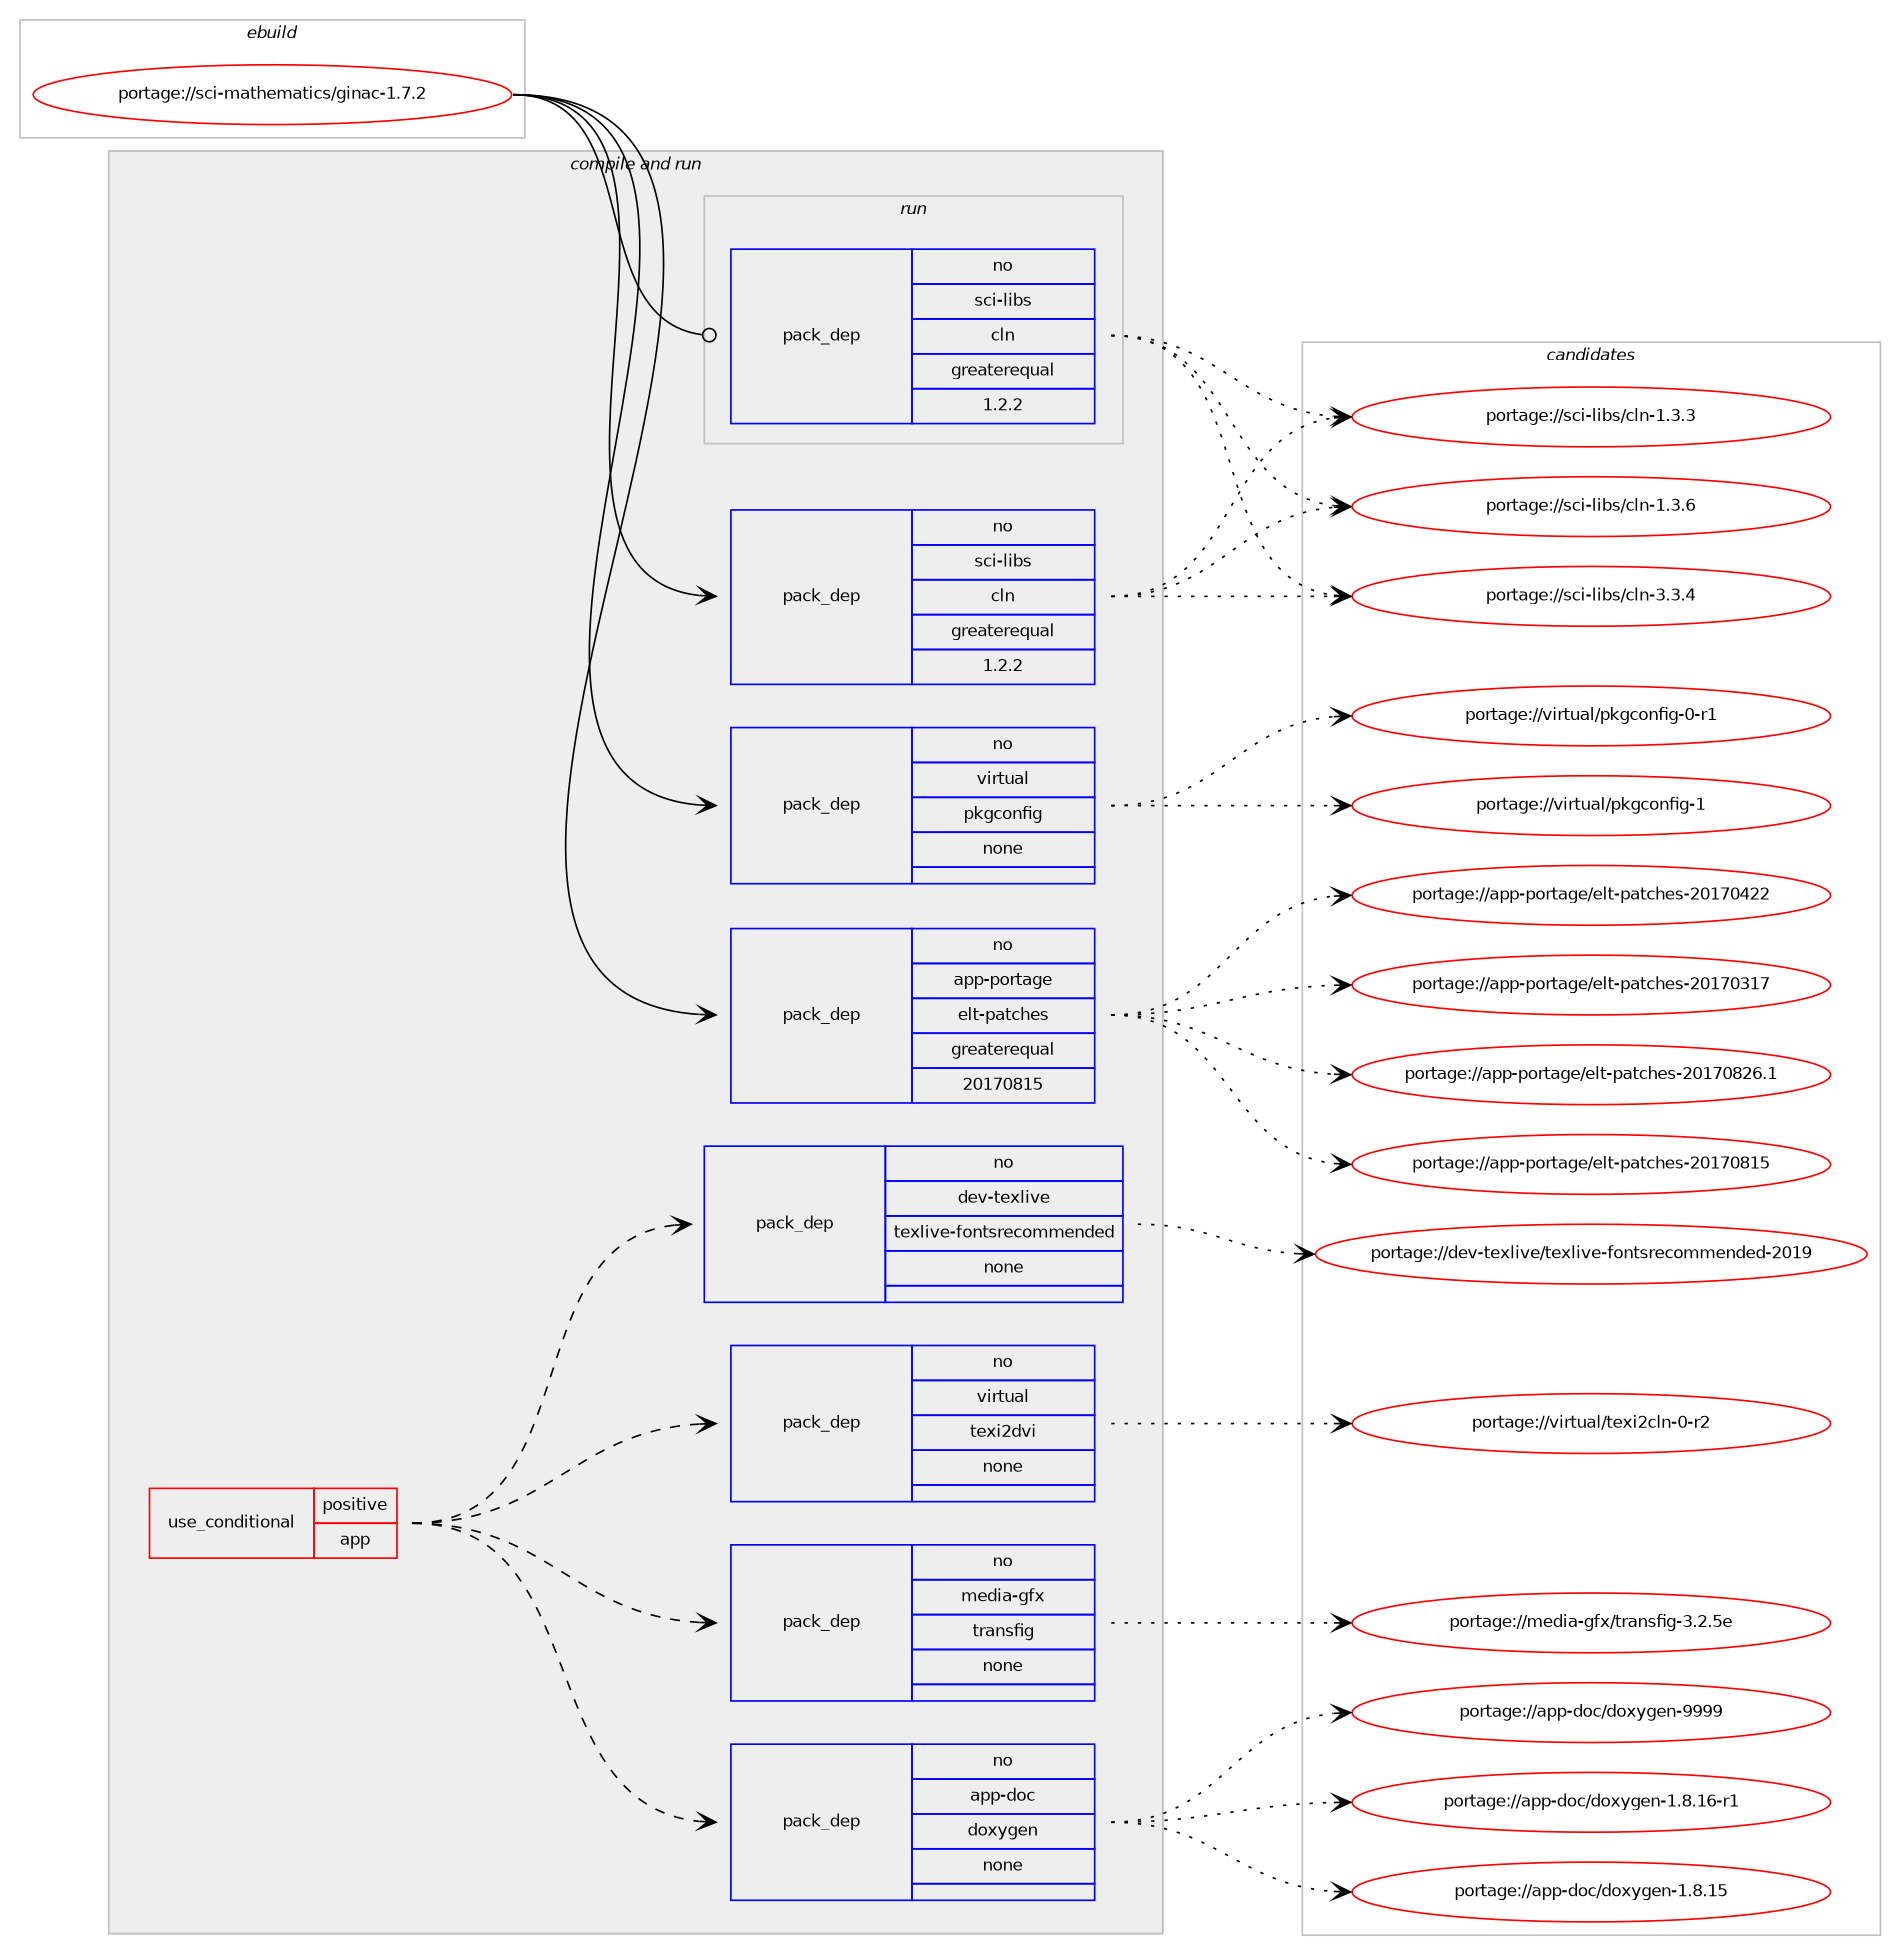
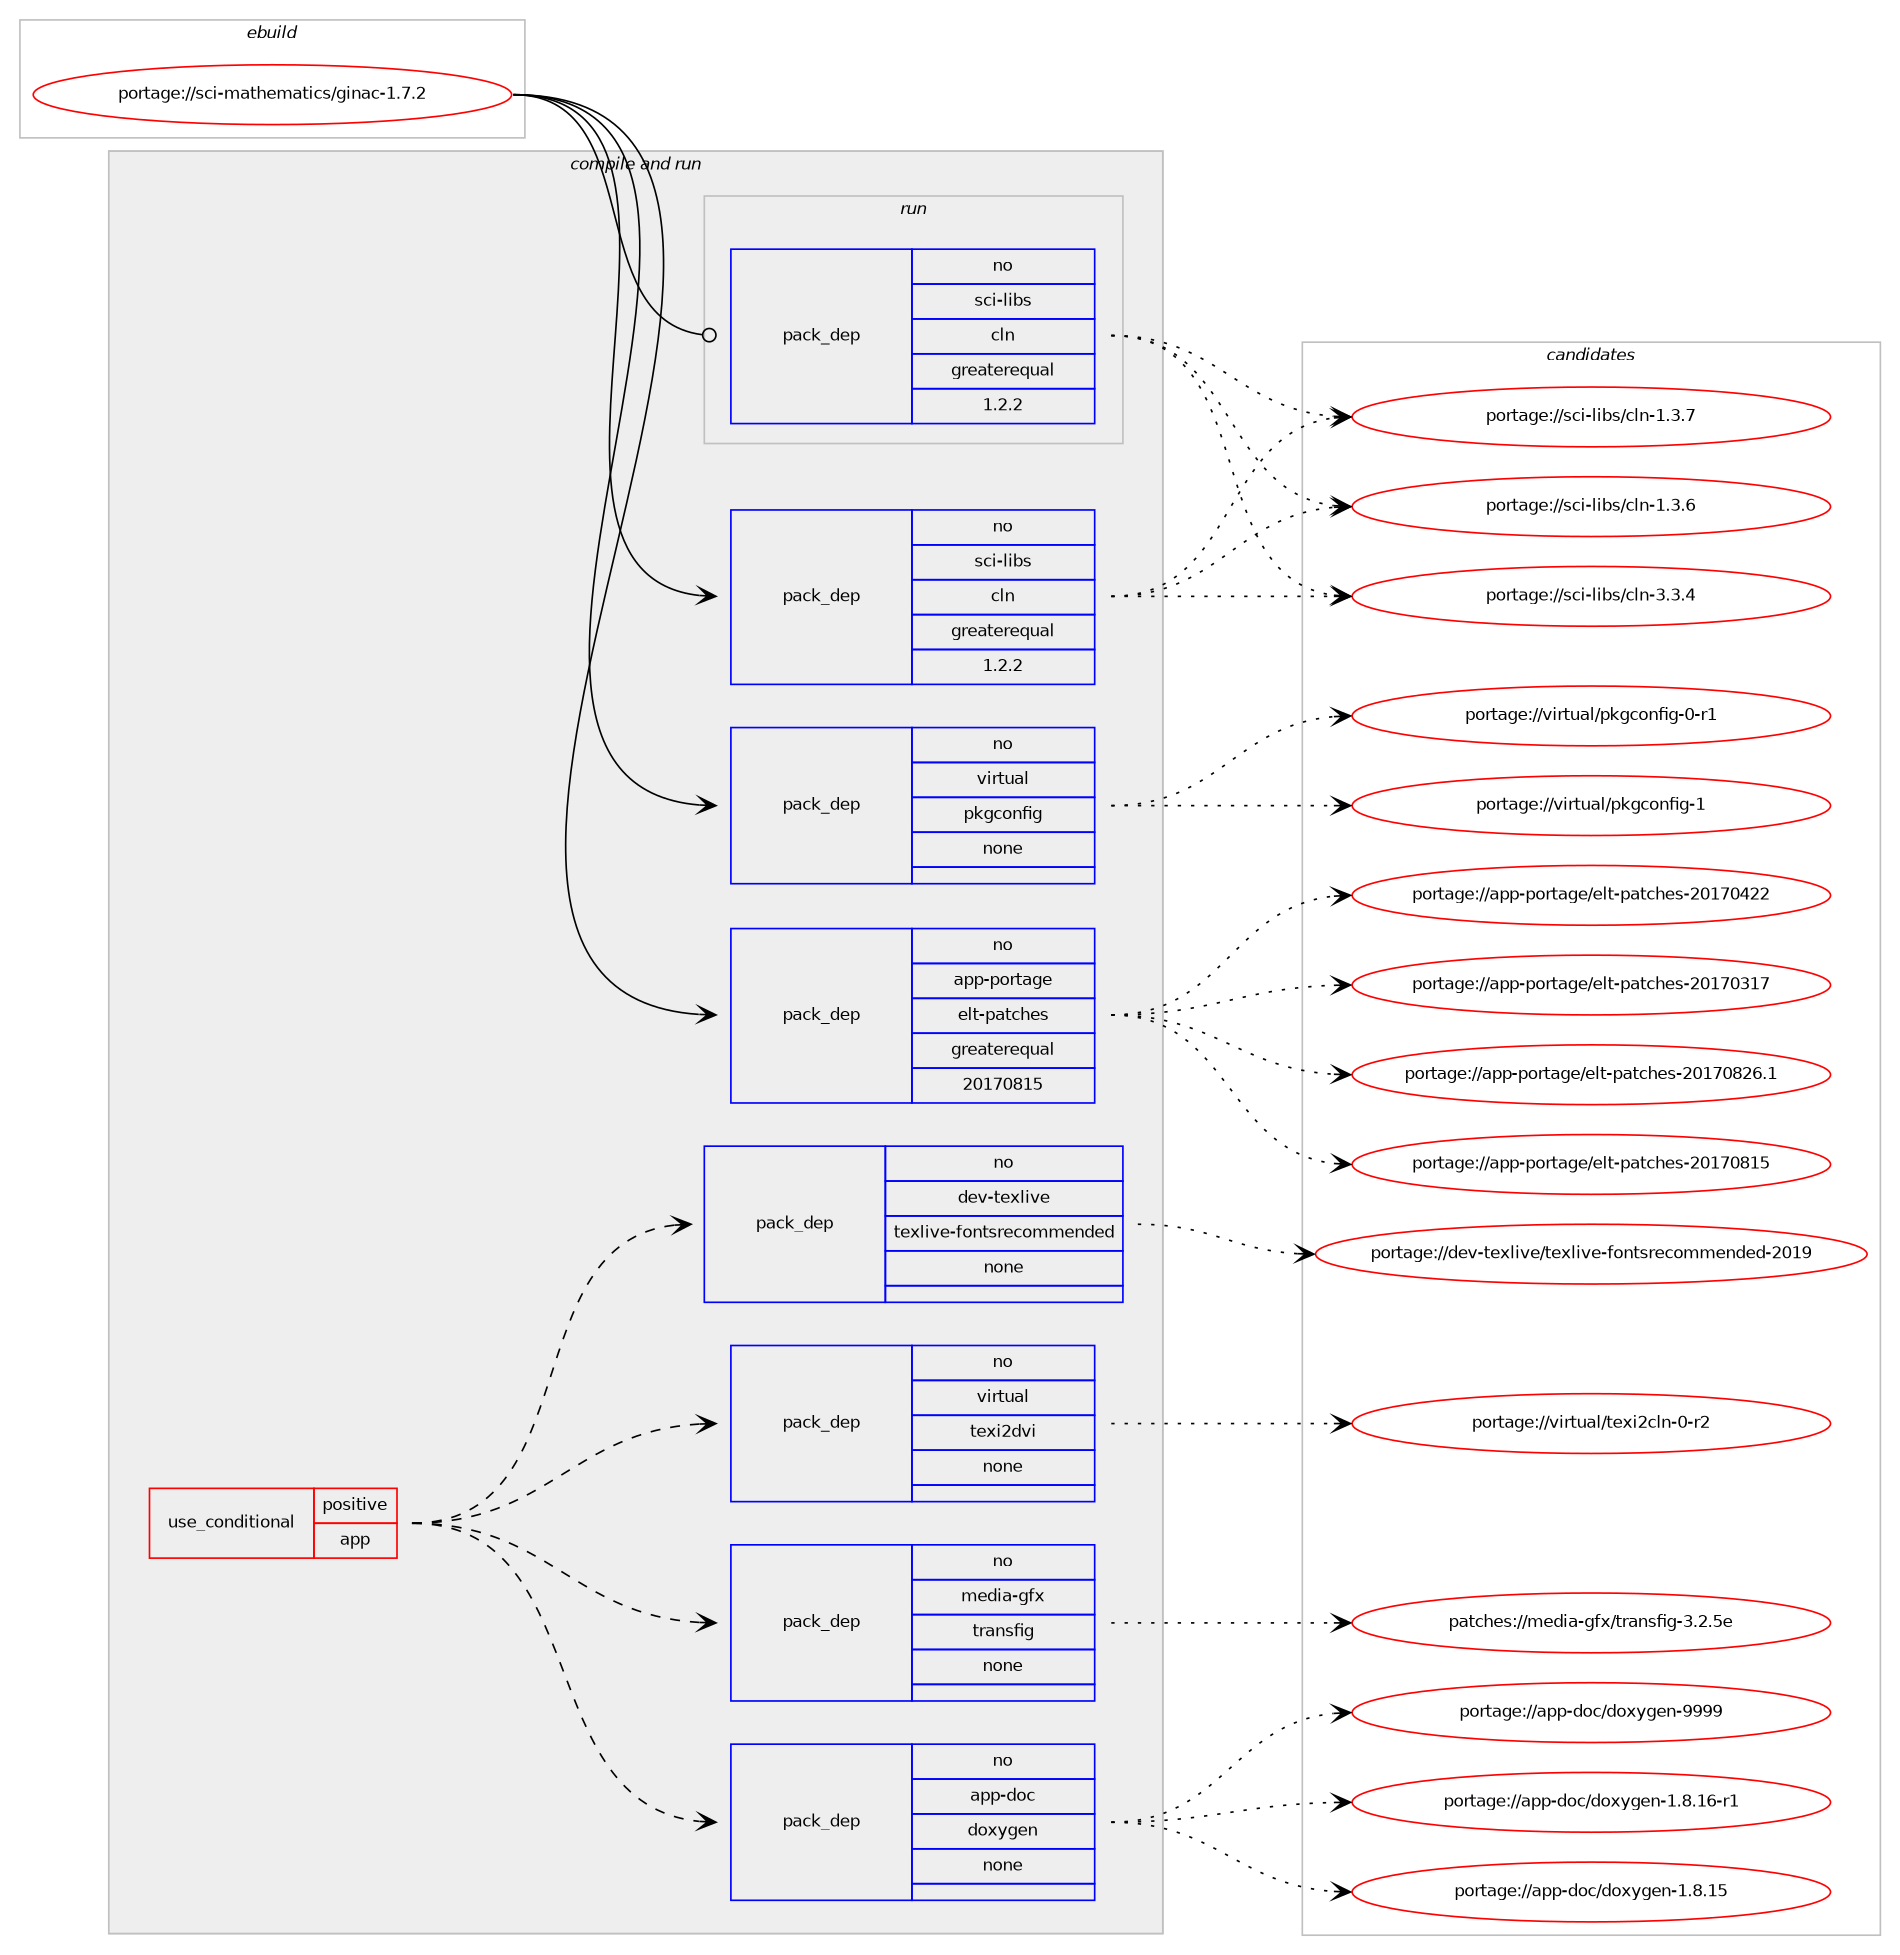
(1591, 417) -> (1591, 417)
(1591, 1623) -> (1591, 1623)
